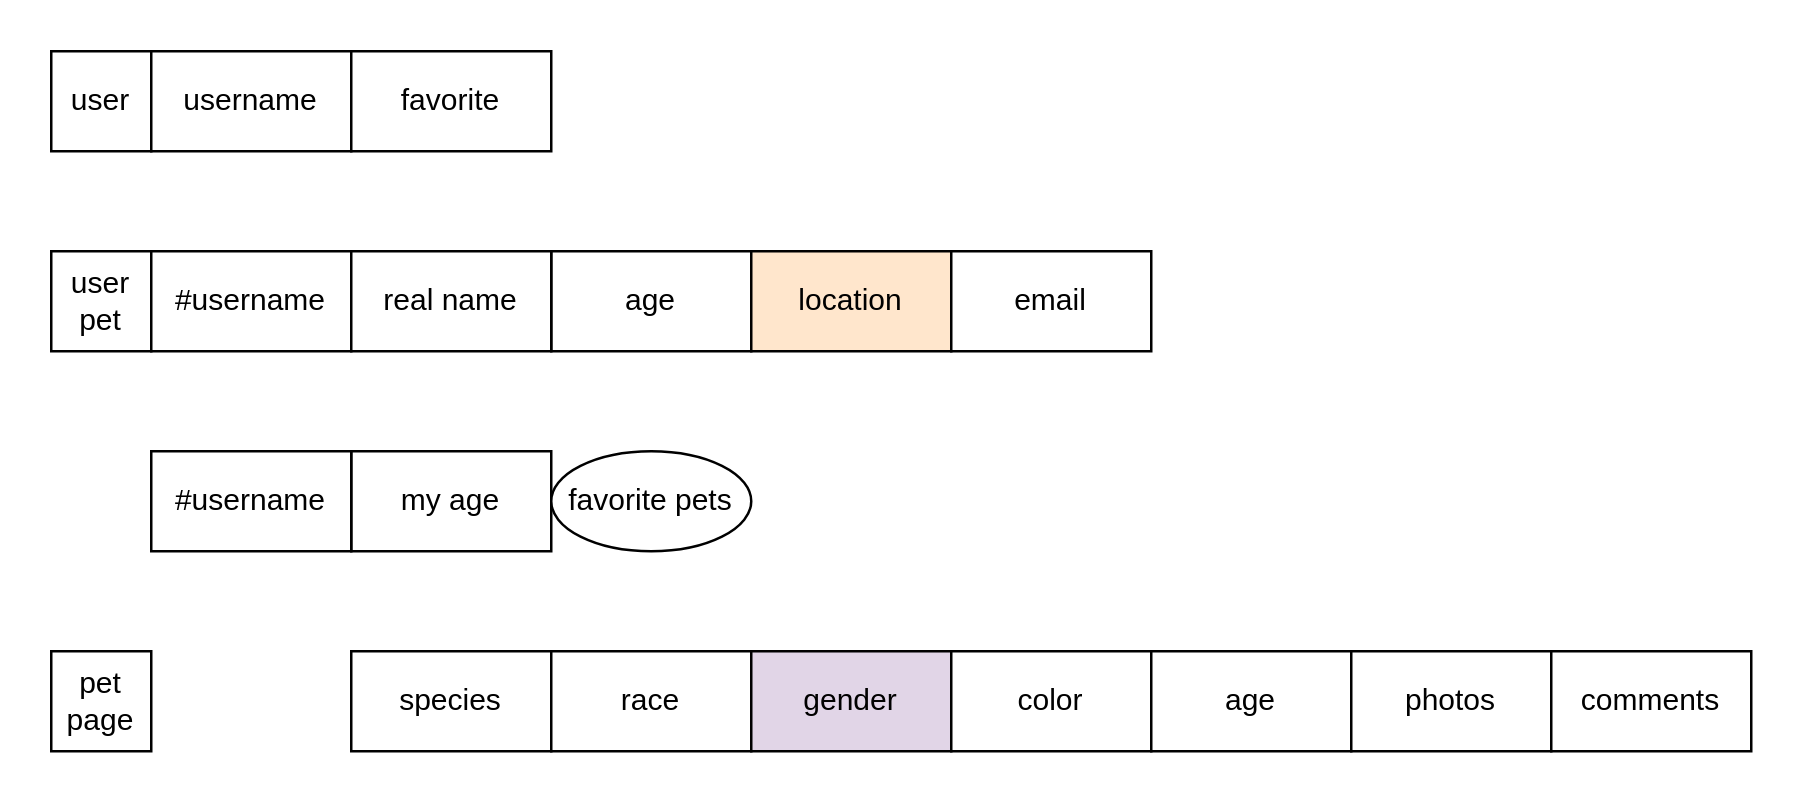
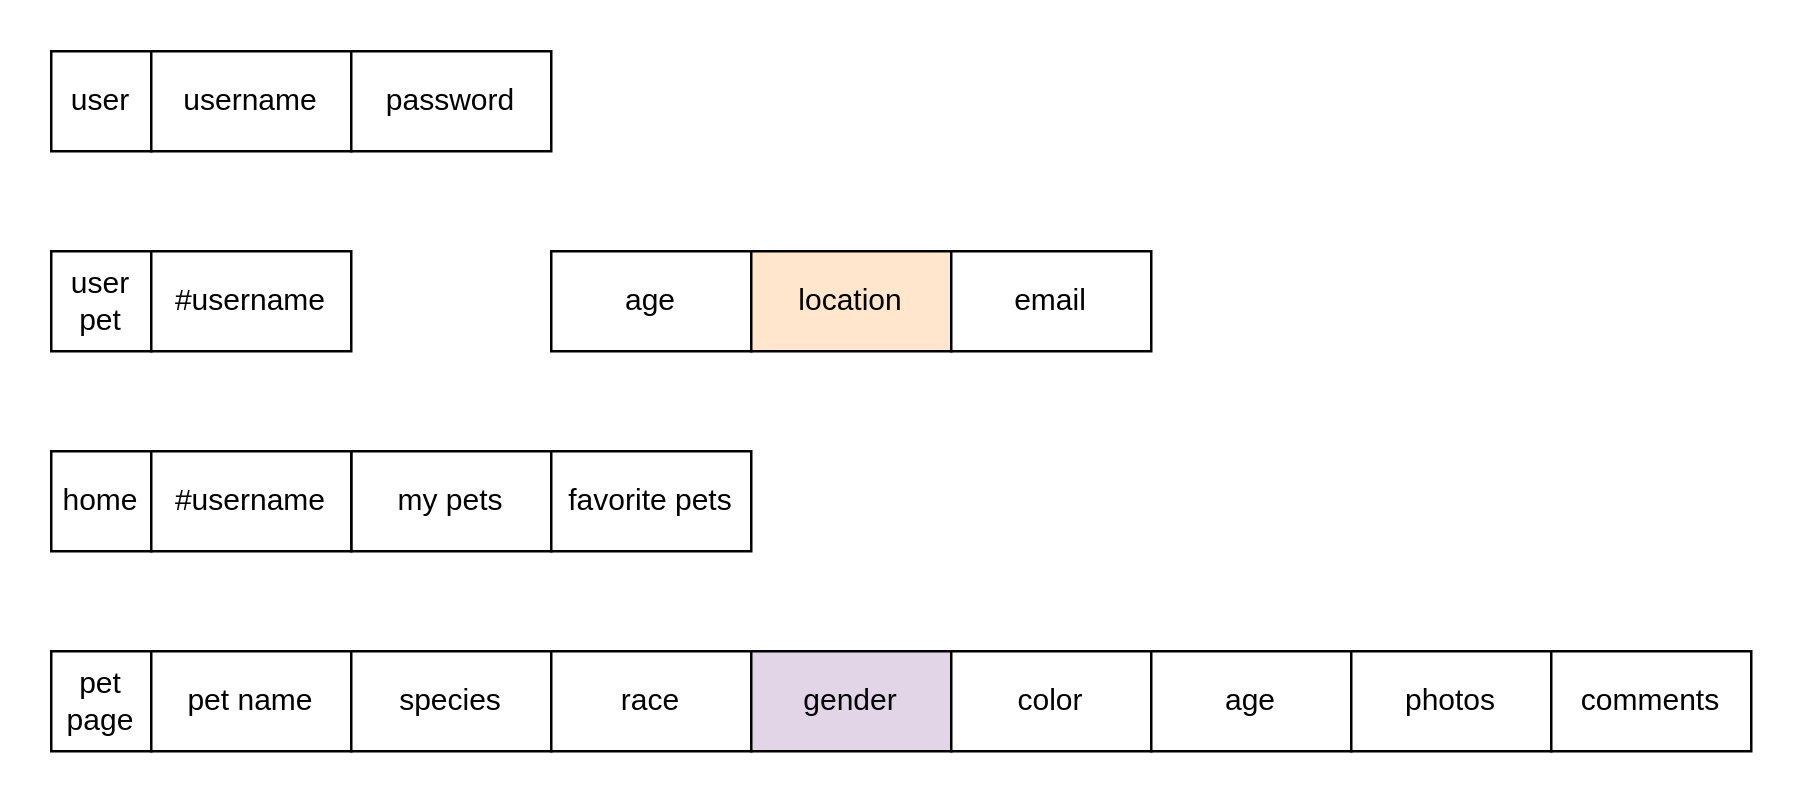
(451, 101) -> (451, 101)
(451, 301) -> none
none -> (101, 501)
(451, 501) -> (451, 501)
(651, 501) -> (651, 501)
none -> (251, 701)
